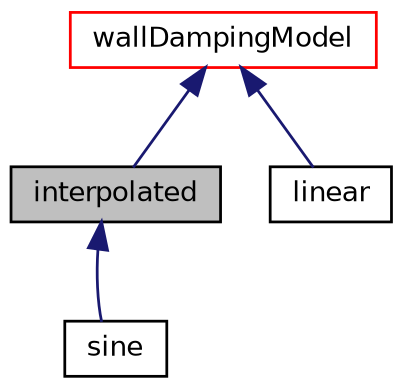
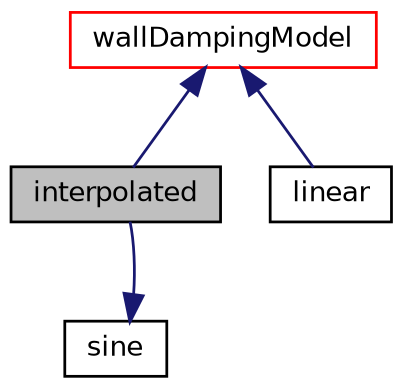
(98, 286) -> (134, 258)
